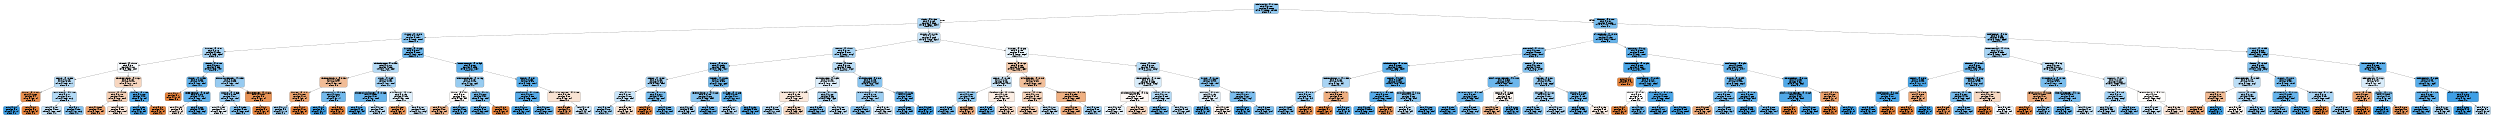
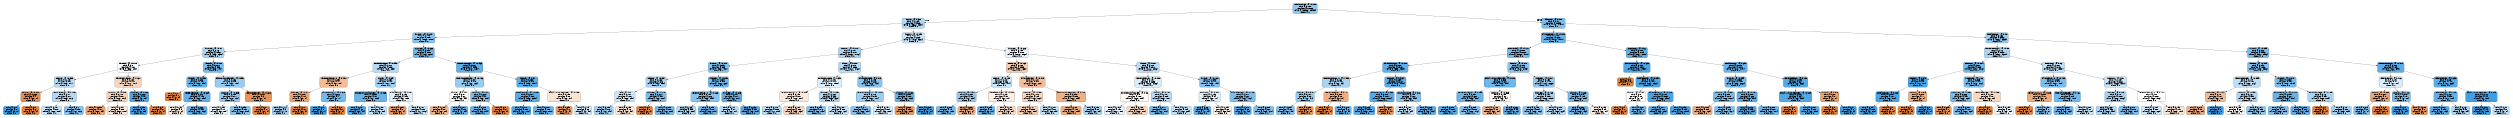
(583, 111) -> (583, 111)
(905, 111) -> (905, 111)
none -> (2362, 111)
